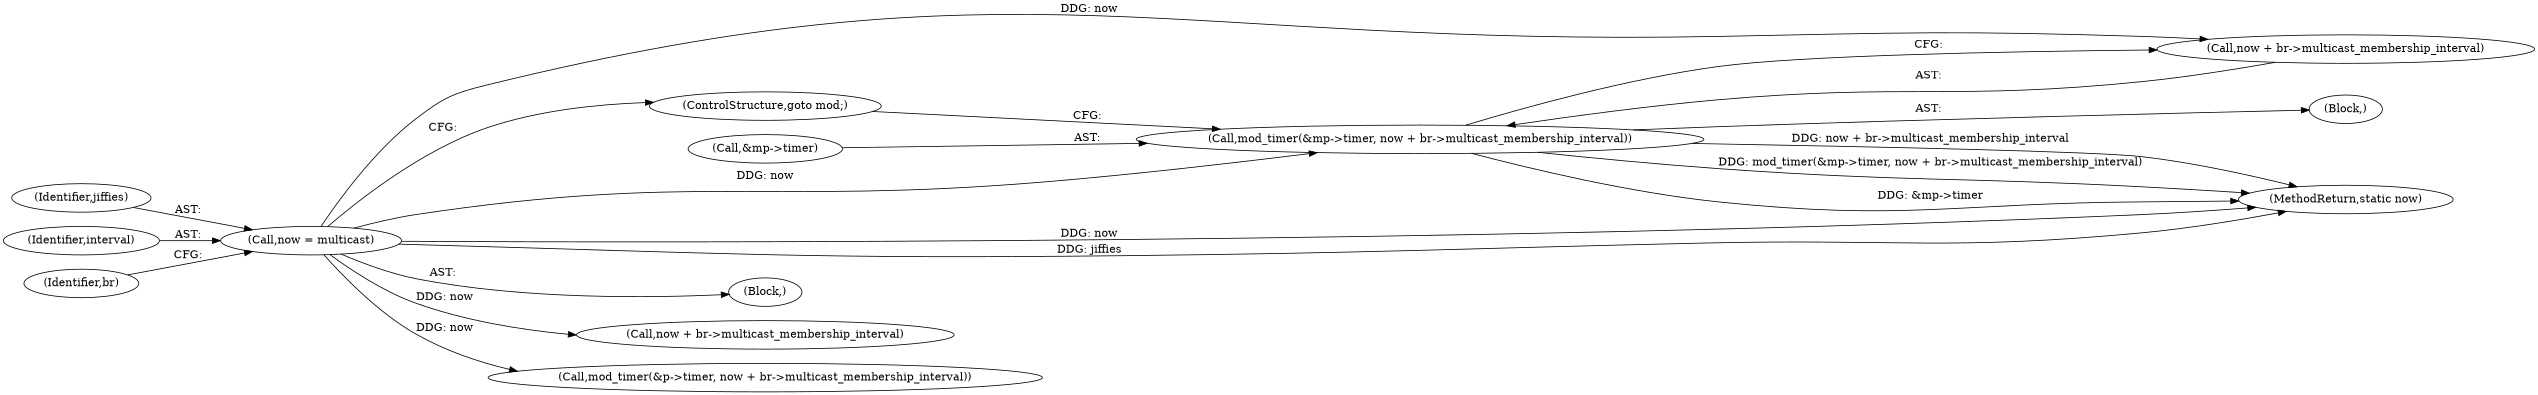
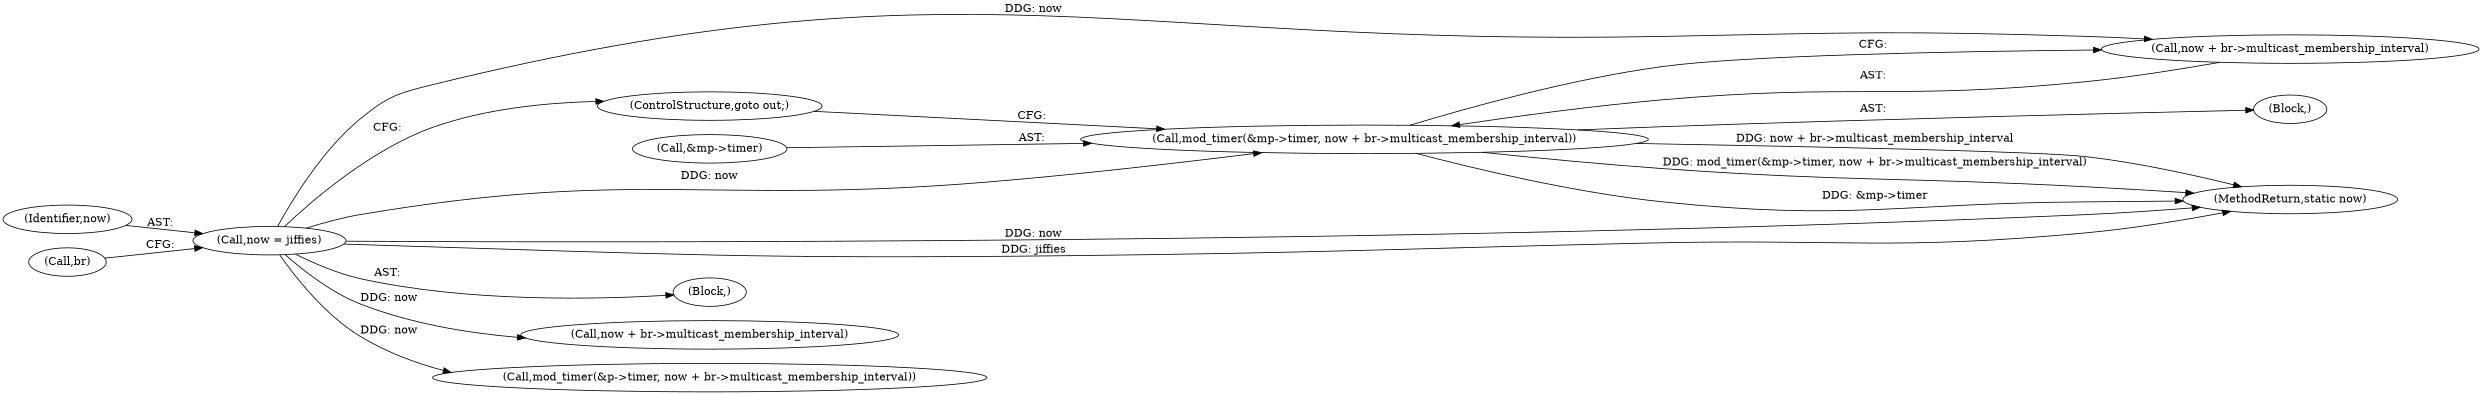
(765, 106) -> (710, 106)
(81, 198) -> none
(81, 241) -> (67, 219)
(311, 241) -> (269, 241)
(81, 283) -> (67, 262)
